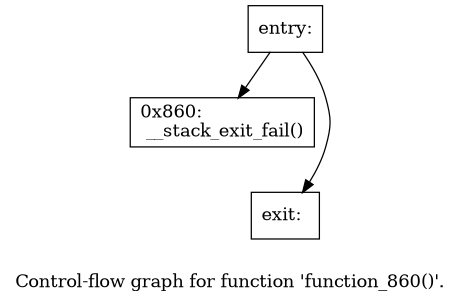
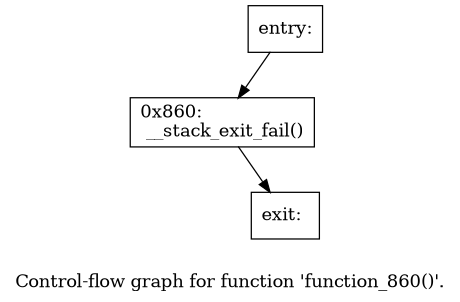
(330, 116) -> (250, 164)
